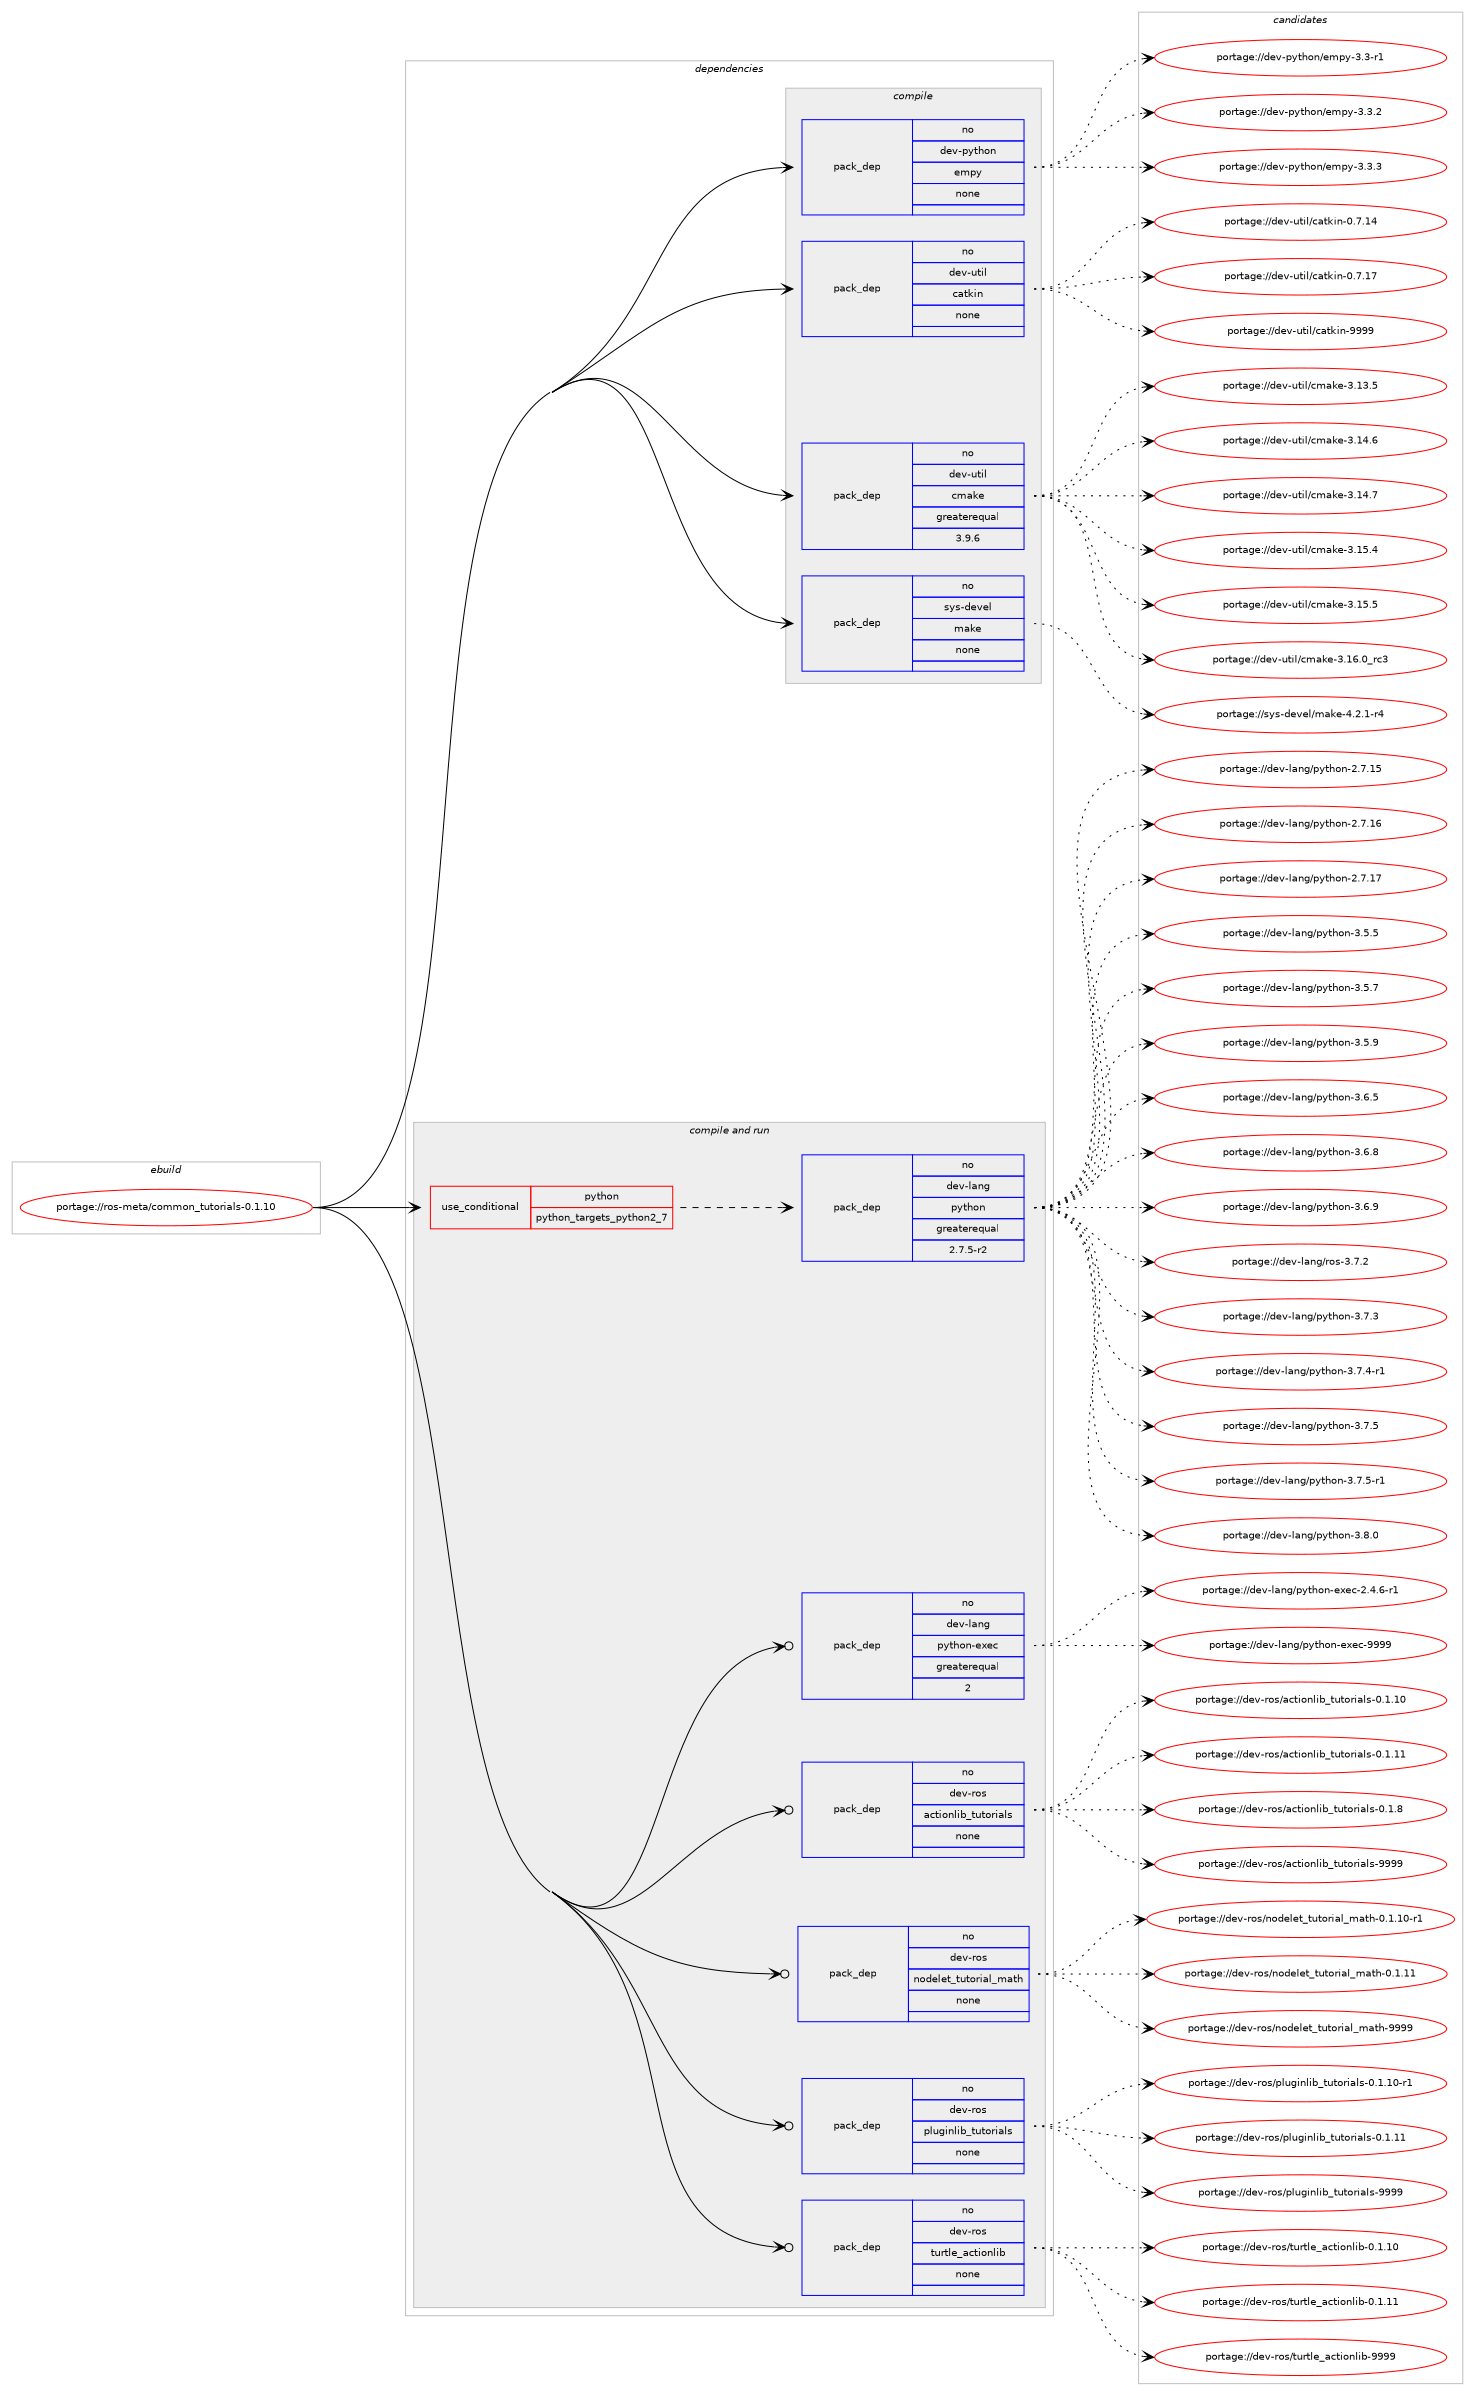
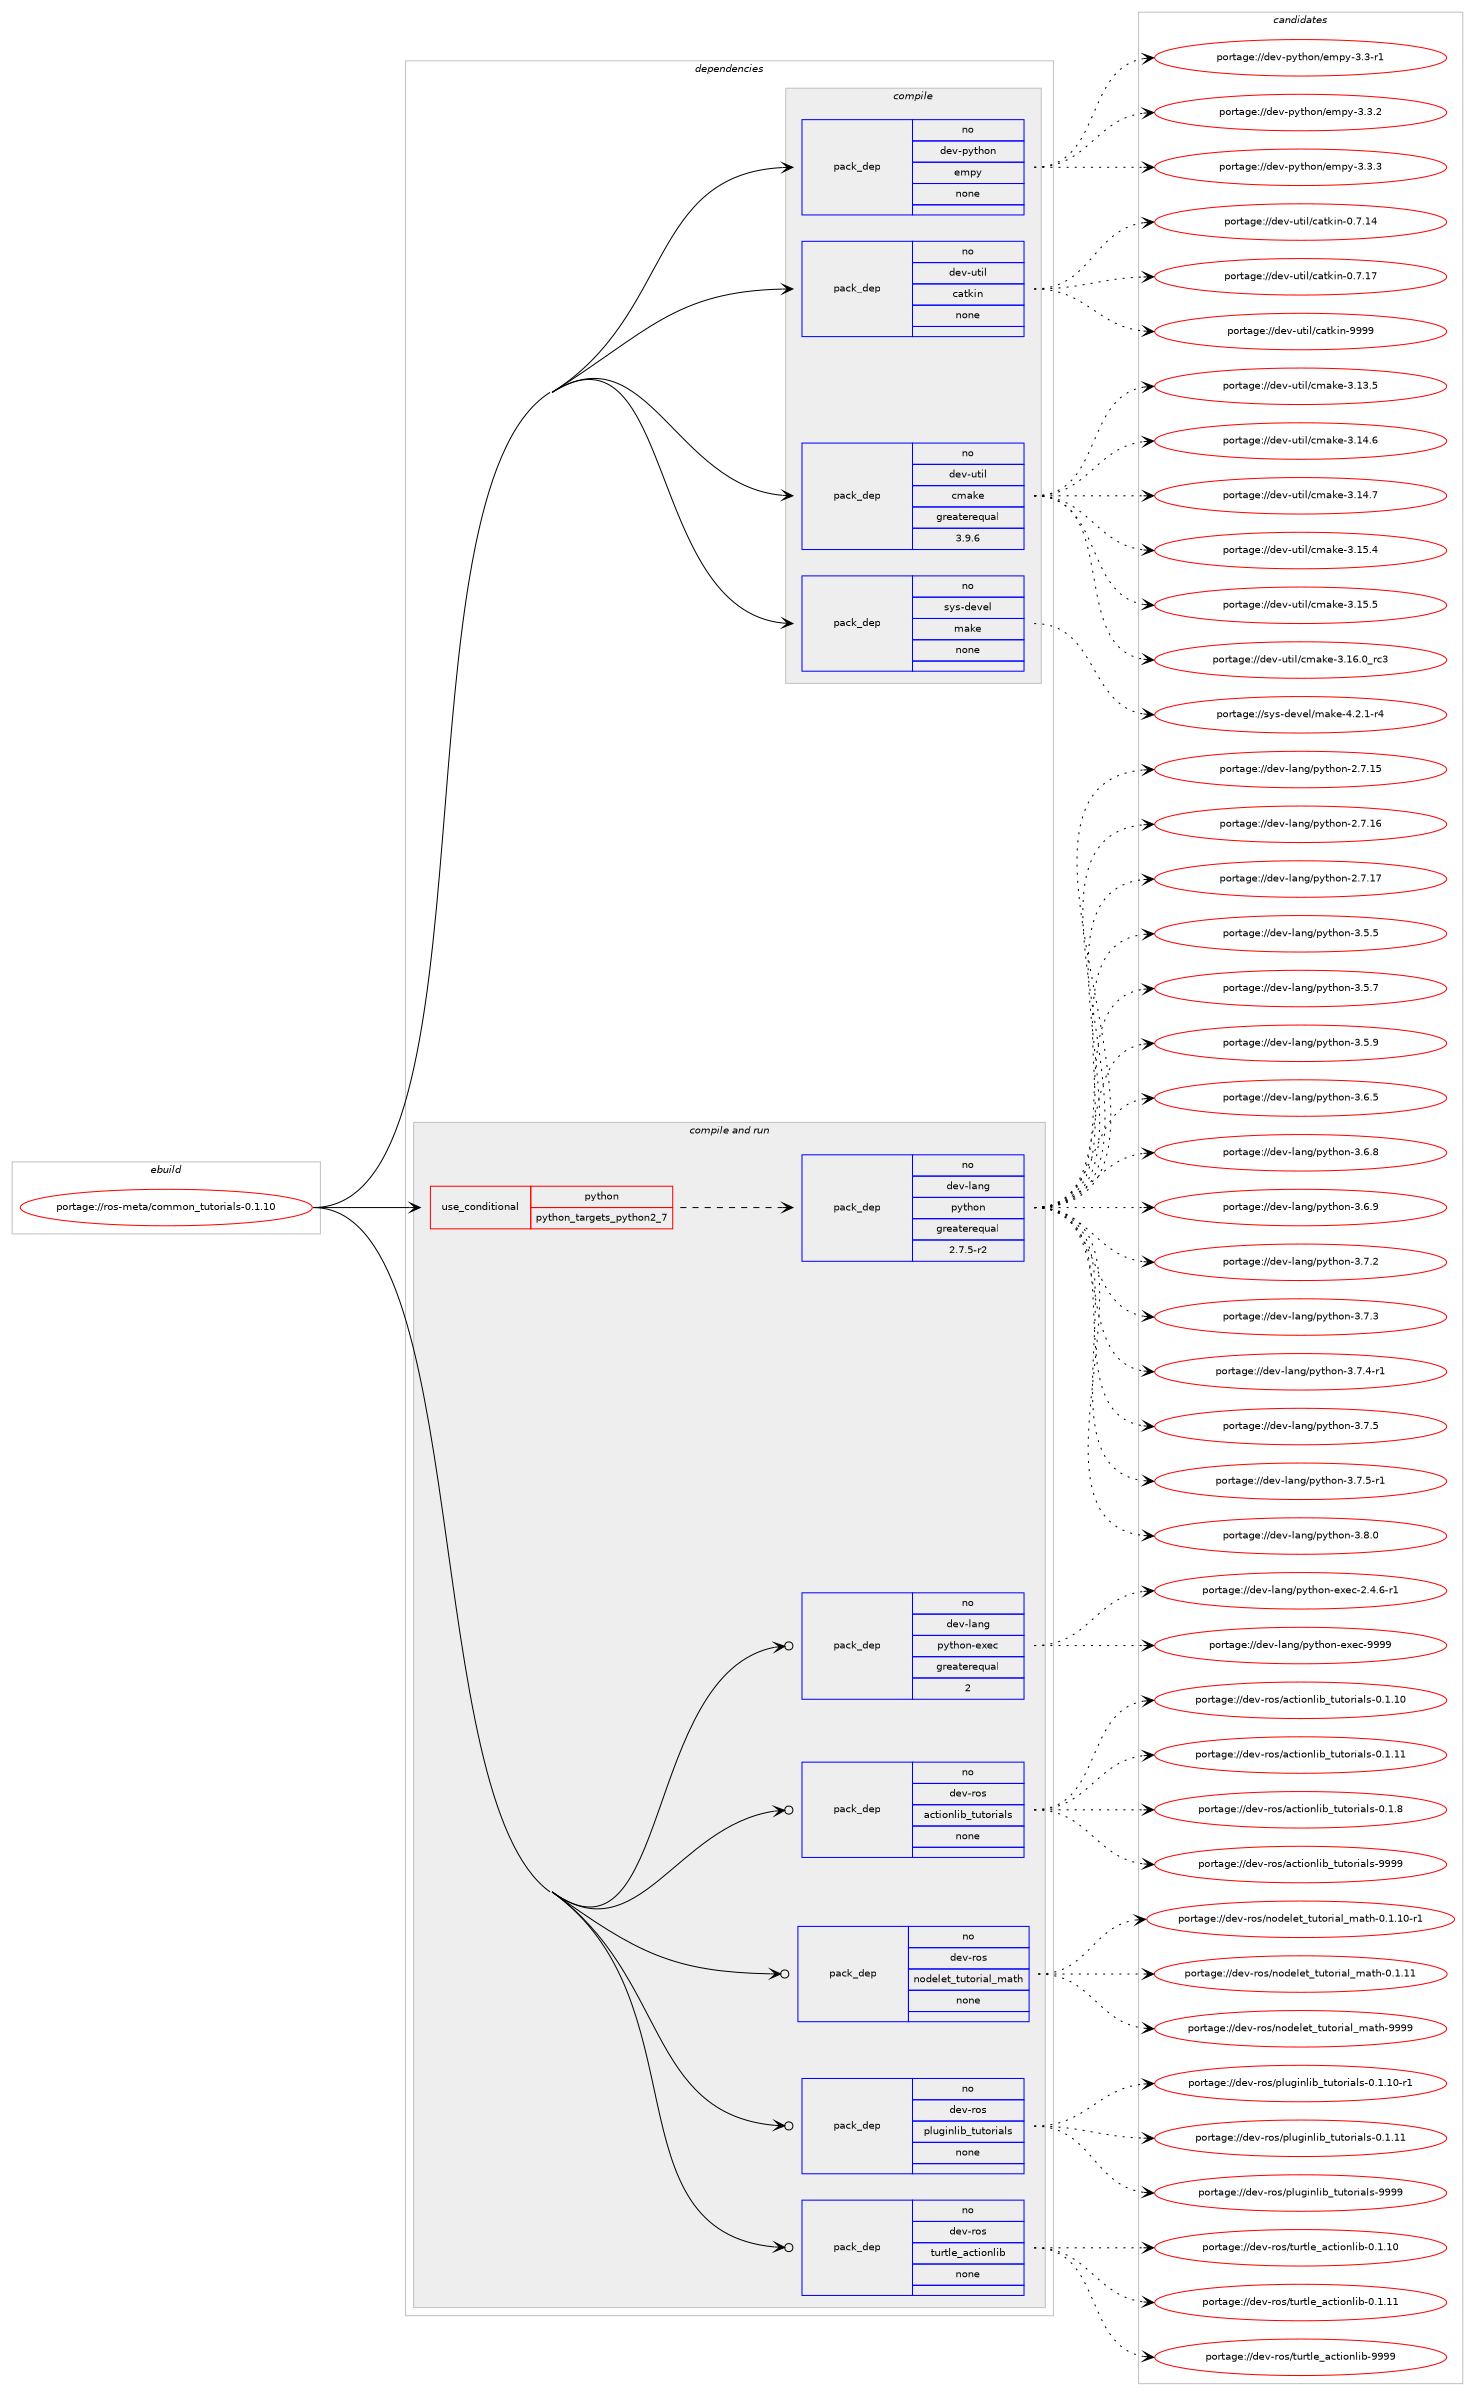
(1301, 1262) -> (1301, 1262)
